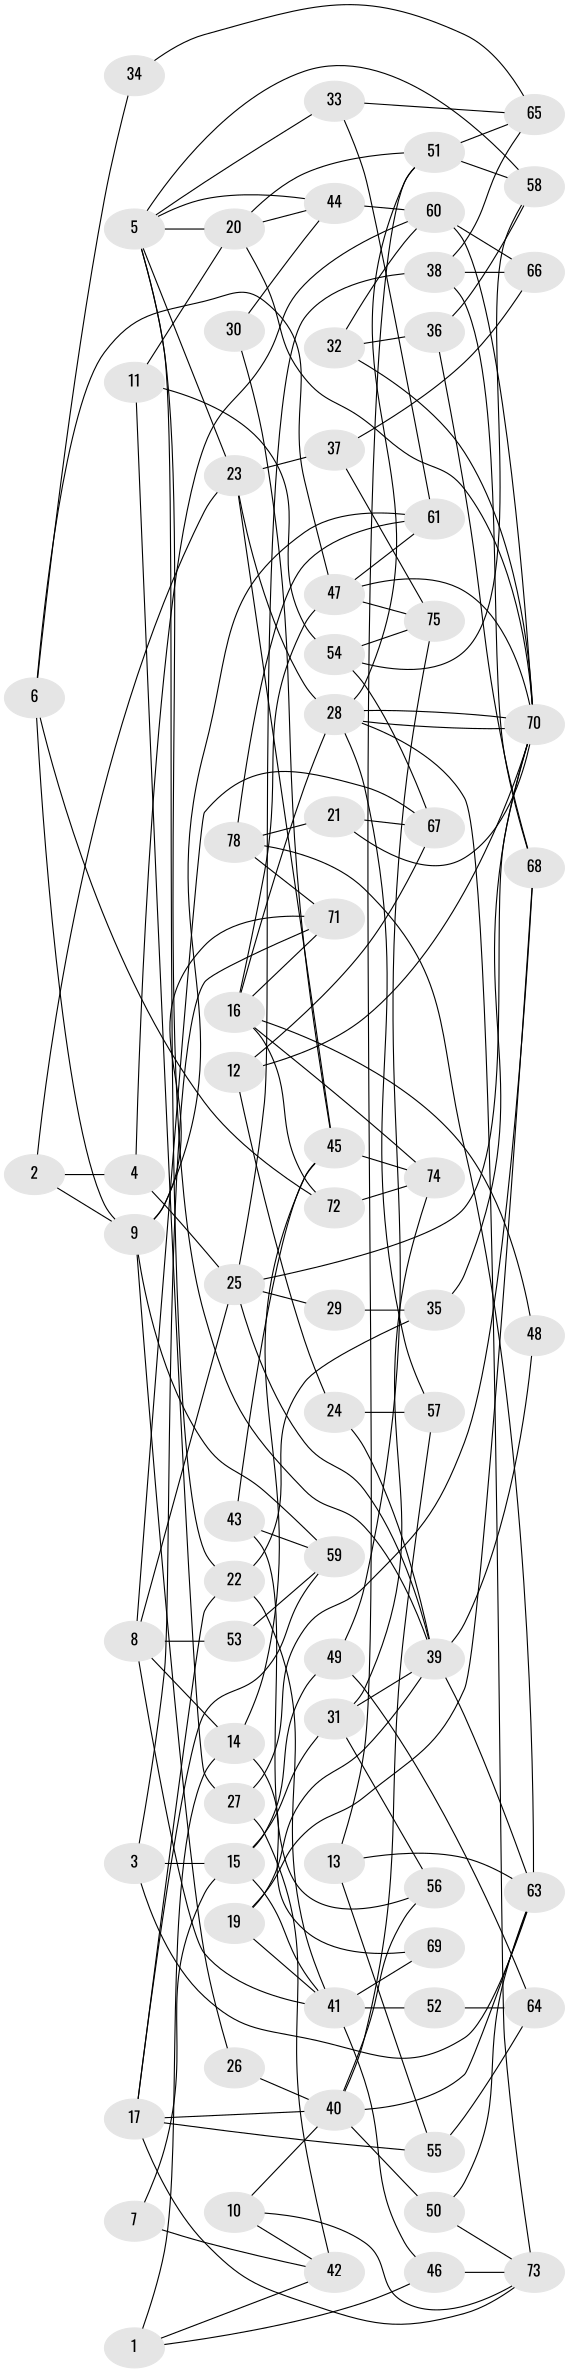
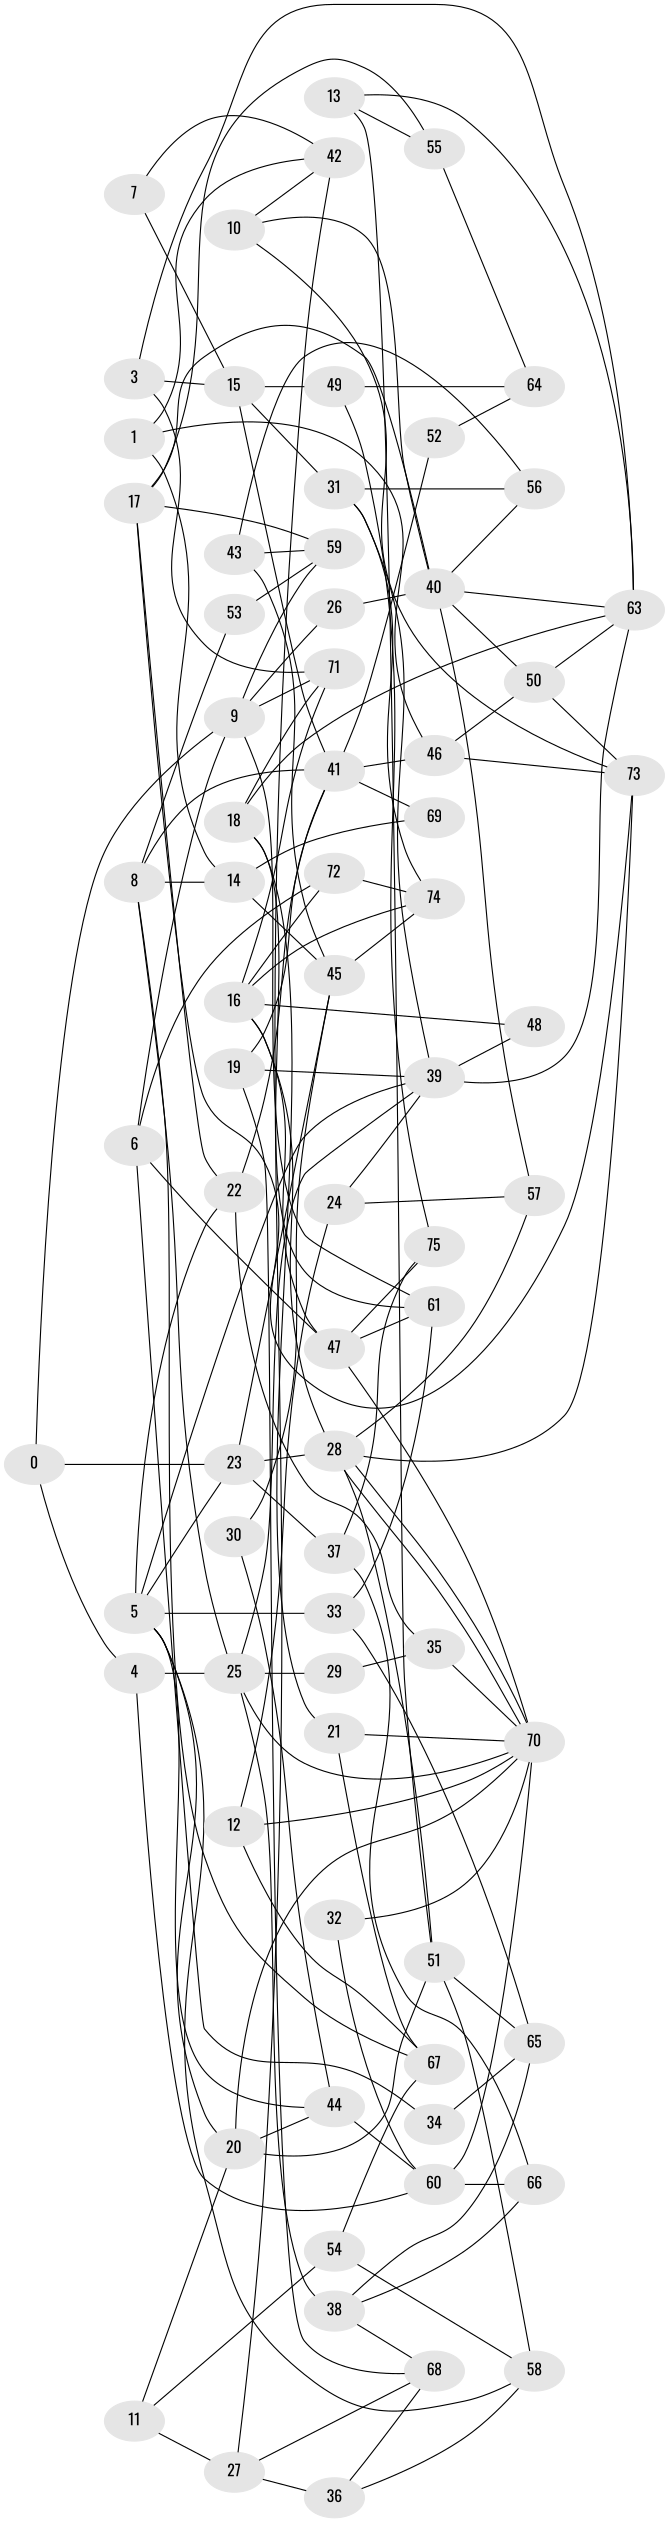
(389, 339) -> (285, 2485)
(388, 637) -> none
none -> (484, 719)
(234, 842) -> (234, 822)
(34, 1175) -> (34, 1464)
